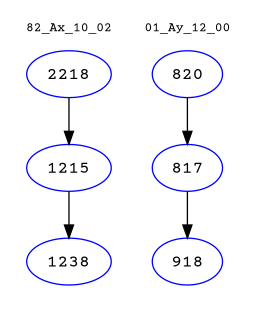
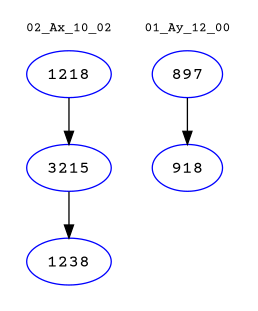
(70, 28) -> (70, 28)
(69, 74) -> (69, 74)
(187, 74) -> none
(69, 168) -> (69, 168)
(187, 168) -> (187, 74)
